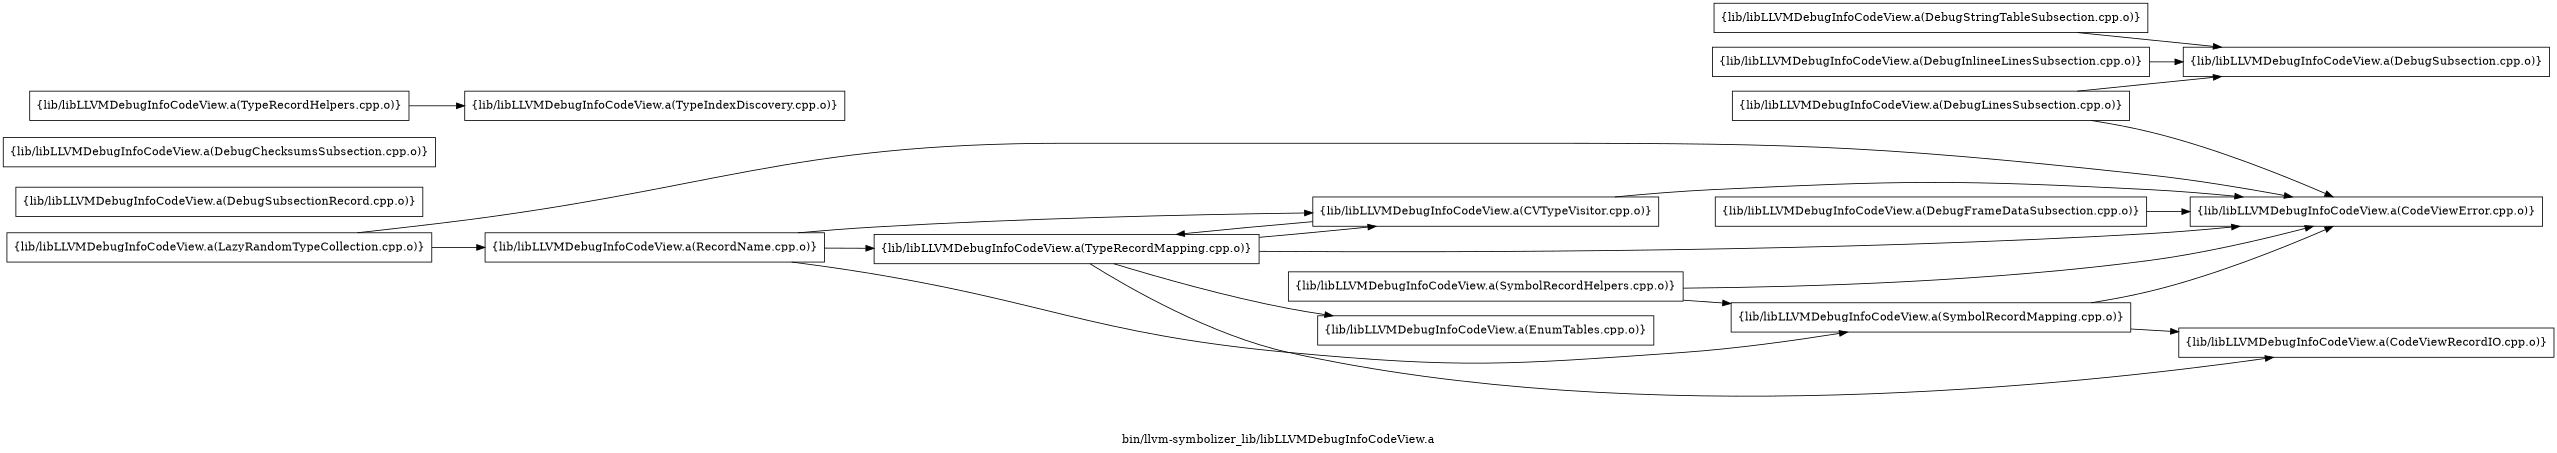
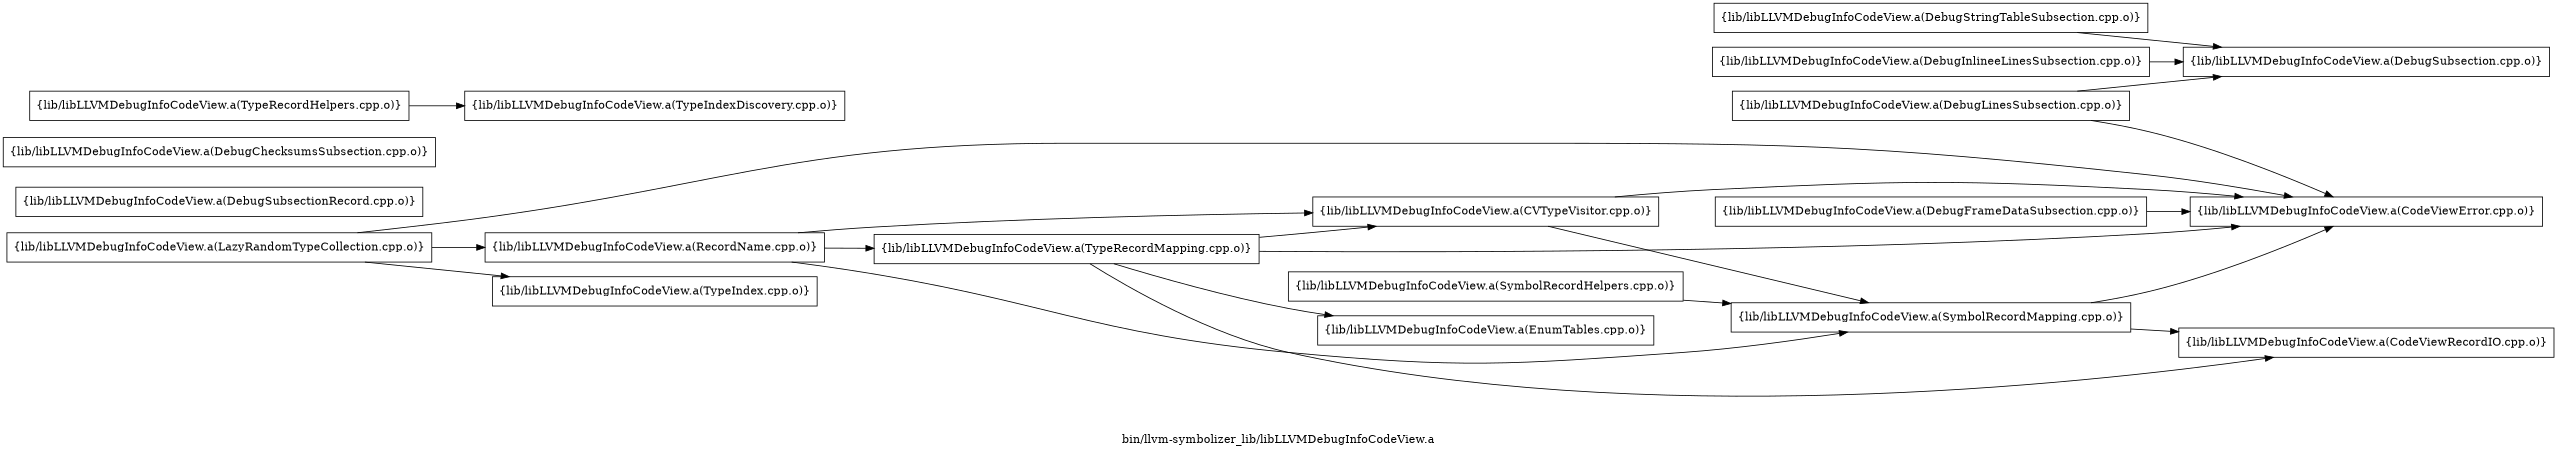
(1249, 227) -> (1704, 264)
(1996, 276) -> none
none -> (655, 291)
